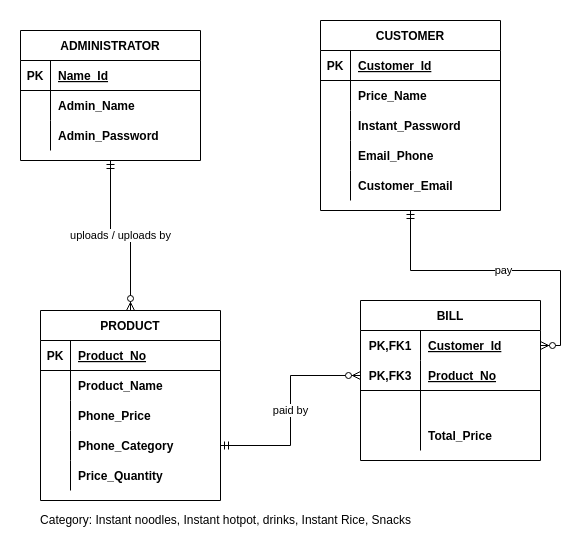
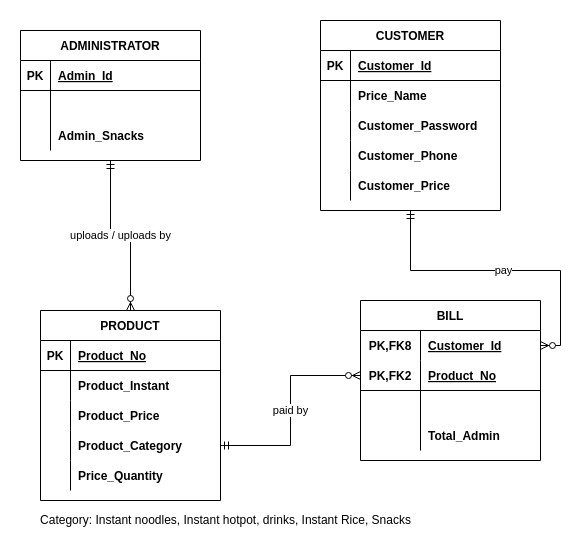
(82, 76) -> (83, 76)
(126, 106) -> none
(412, 126) -> (415, 126)
(103, 136) -> (97, 136)
(392, 156) -> (405, 156)
(402, 186) -> (403, 186)
(390, 346) -> (390, 346)
(390, 376) -> (390, 376)
(118, 386) -> (128, 386)
(113, 416) -> (120, 416)
(462, 436) -> (462, 436)
(125, 446) -> (132, 446)
